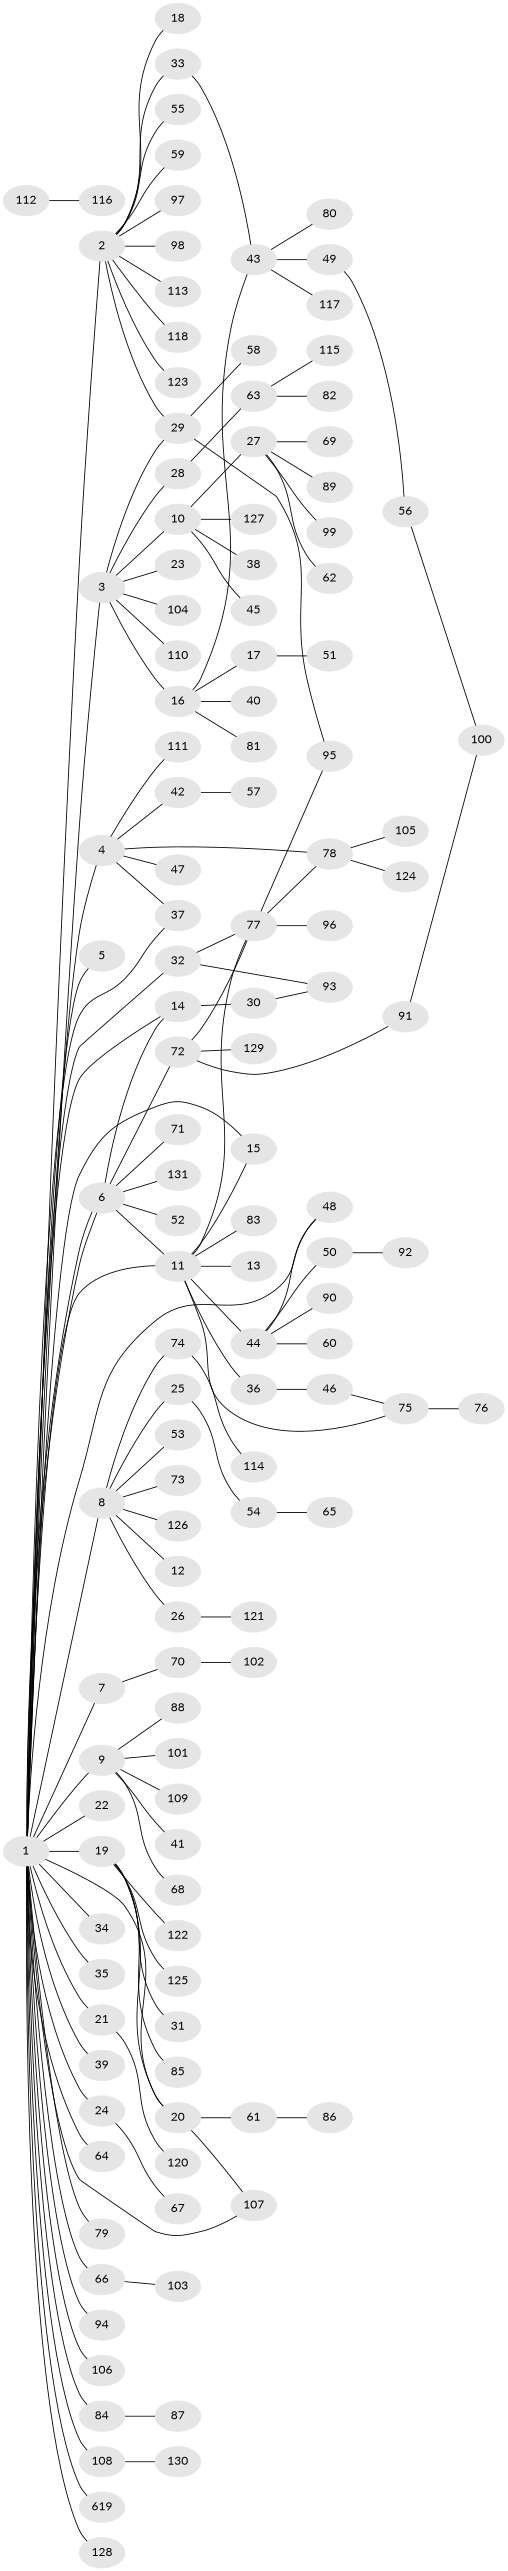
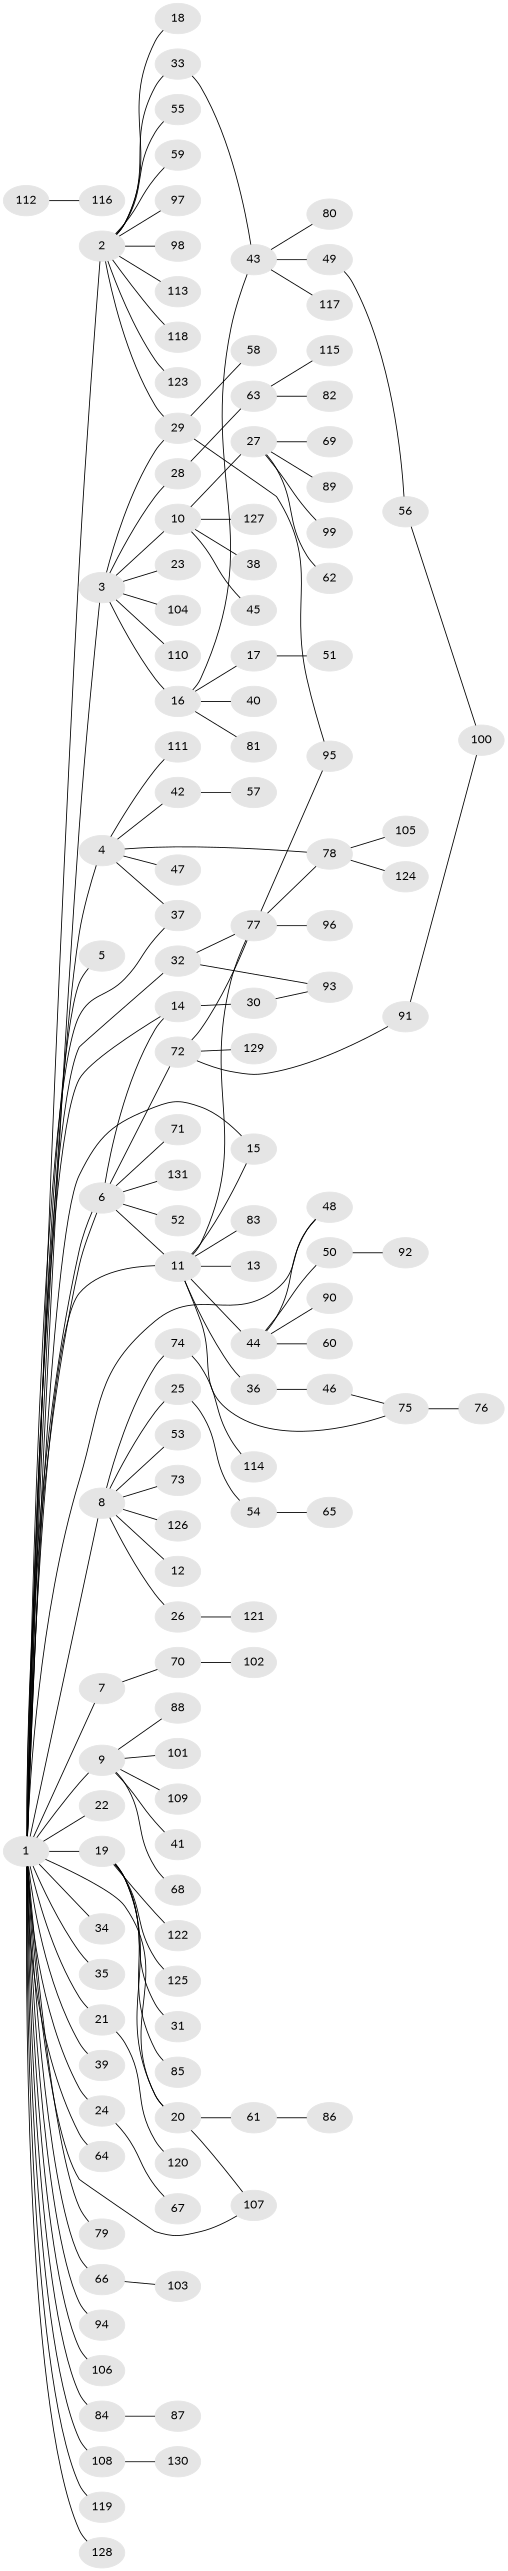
(102, 2507) -> (102, 2507)
